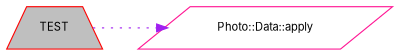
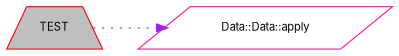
(265, 28) -> (265, 28)
